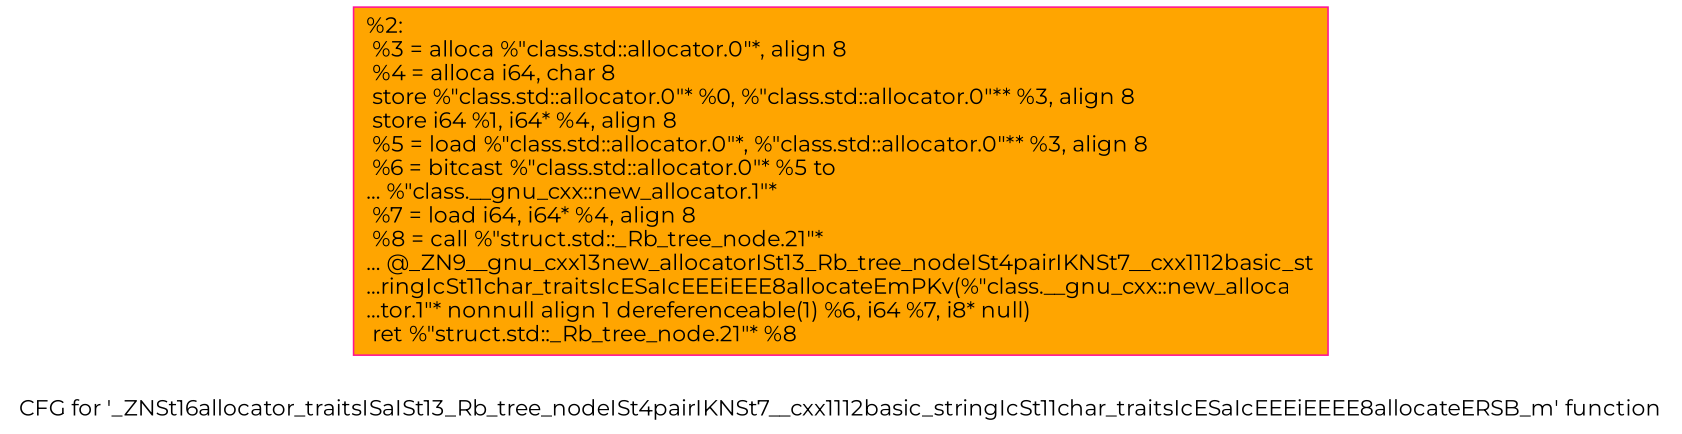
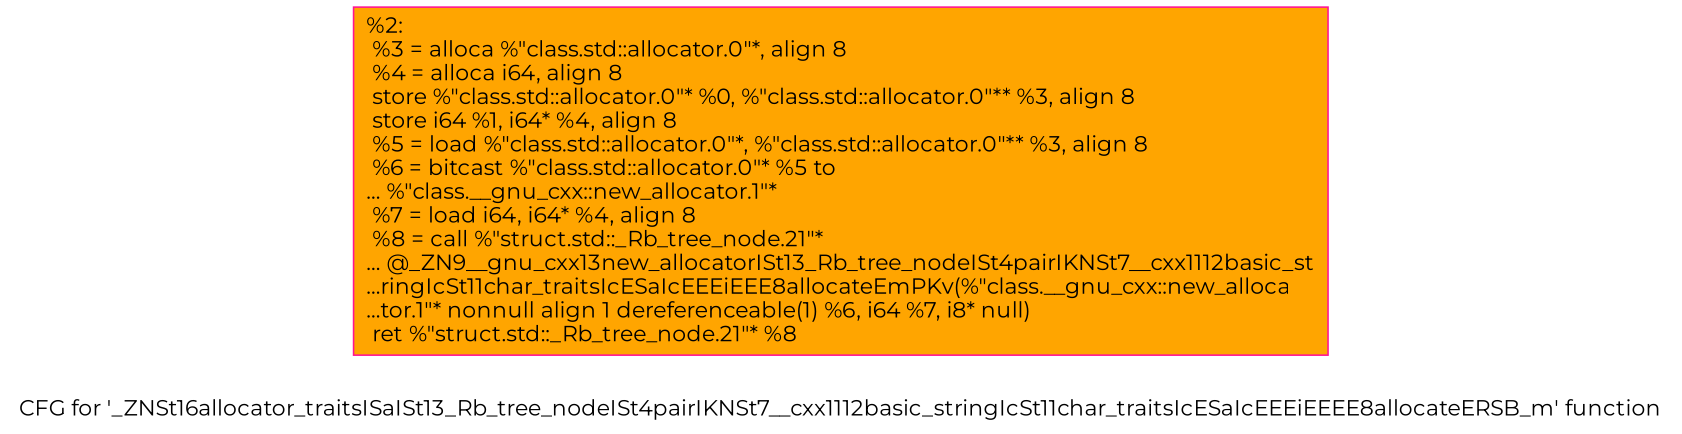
(491, 74) -> (495, 74)
